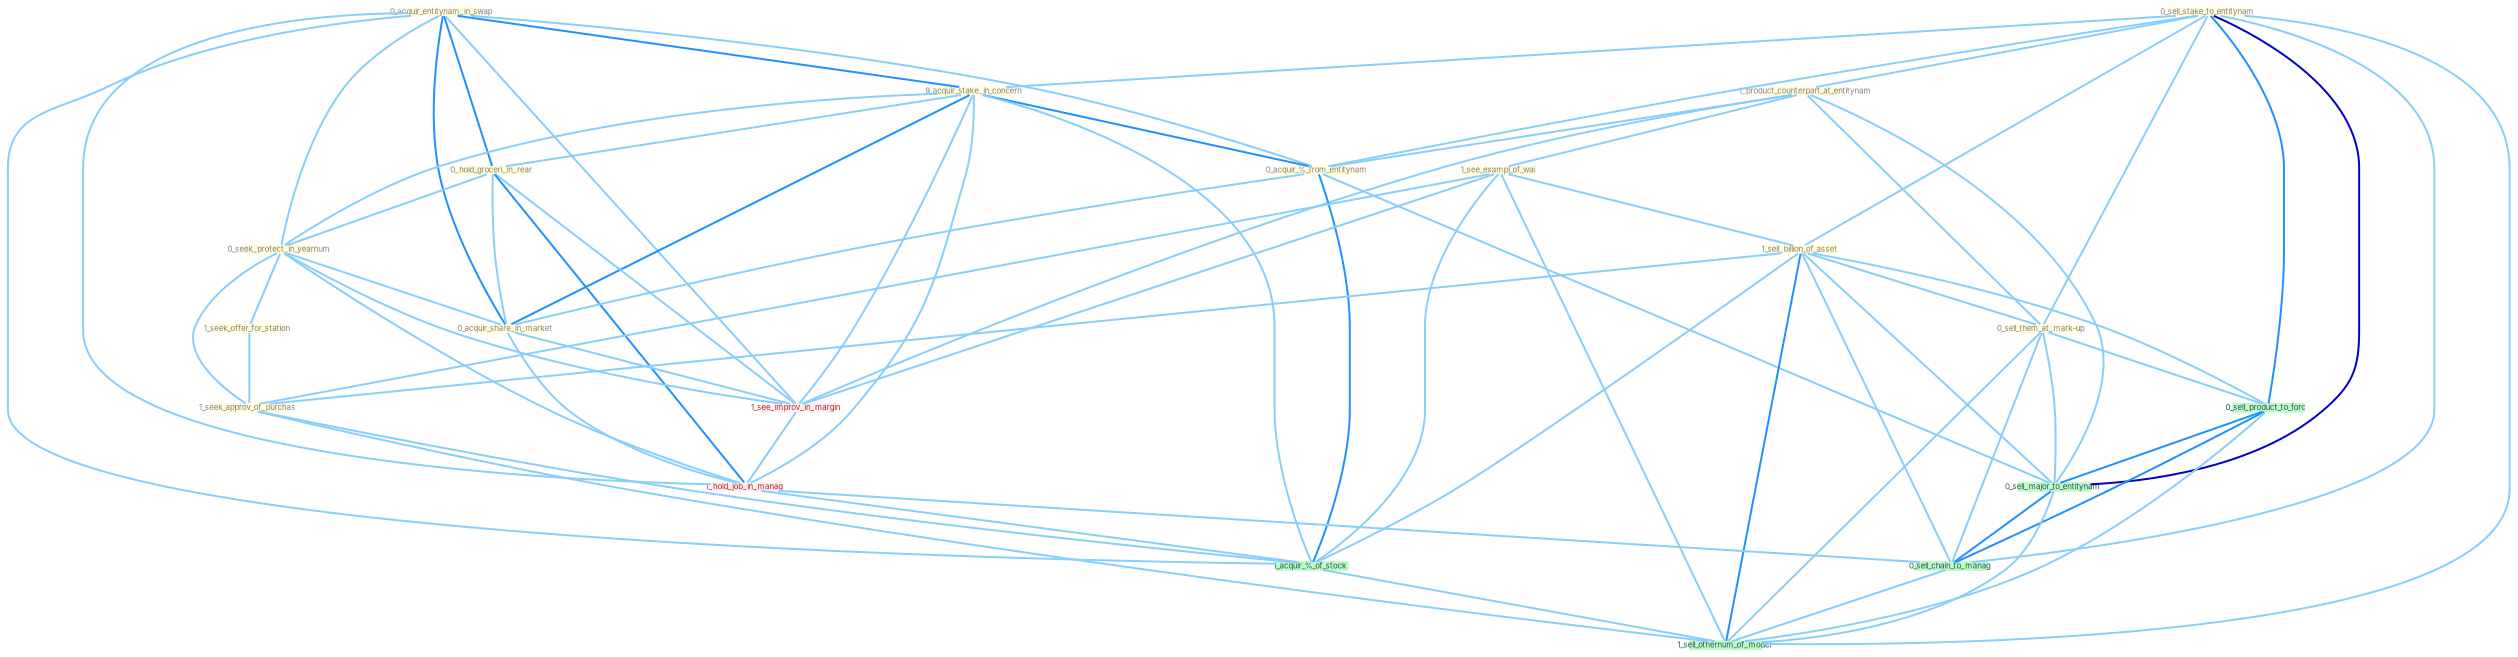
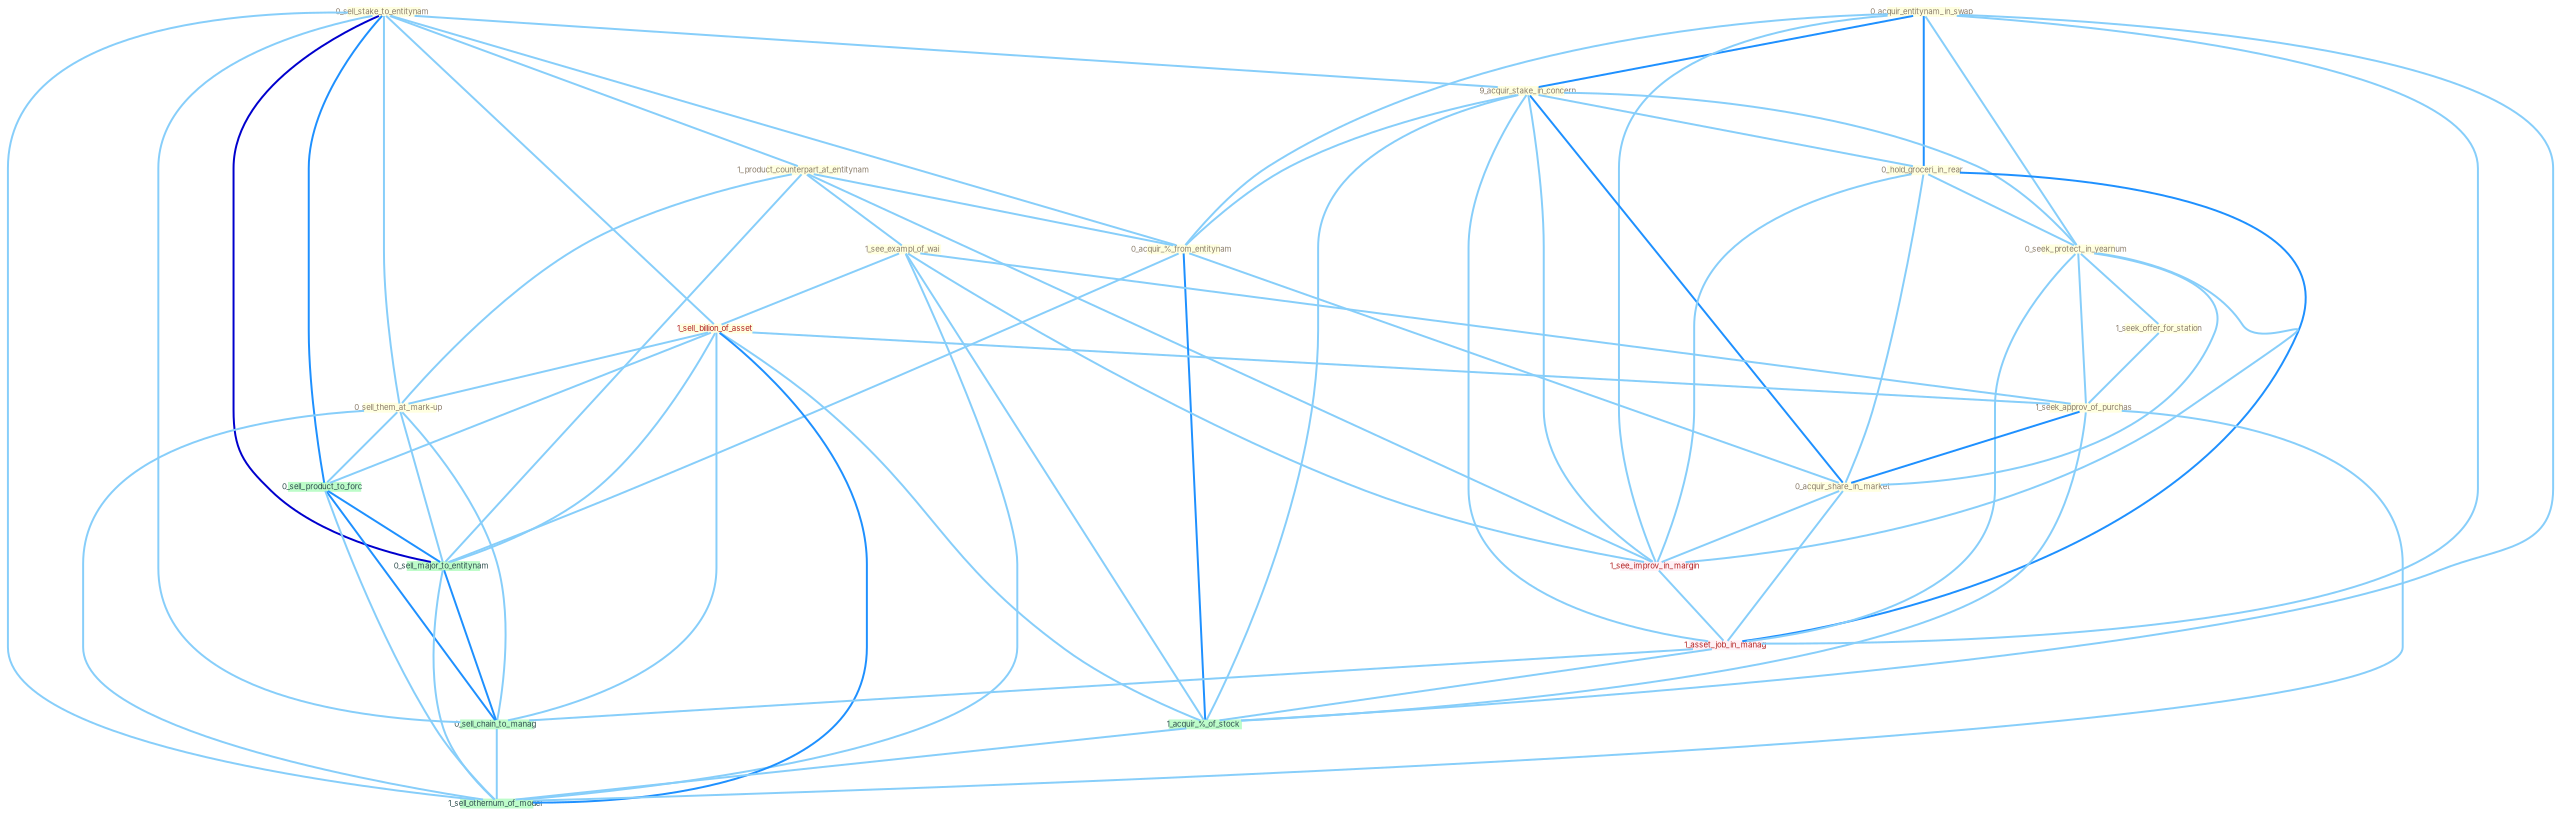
(1146, 131) -> (1339, 145)
(436, 153) -> (1965, 447)
(1801, 249) -> (716, 329)
(746, 487) -> (1726, 645)
